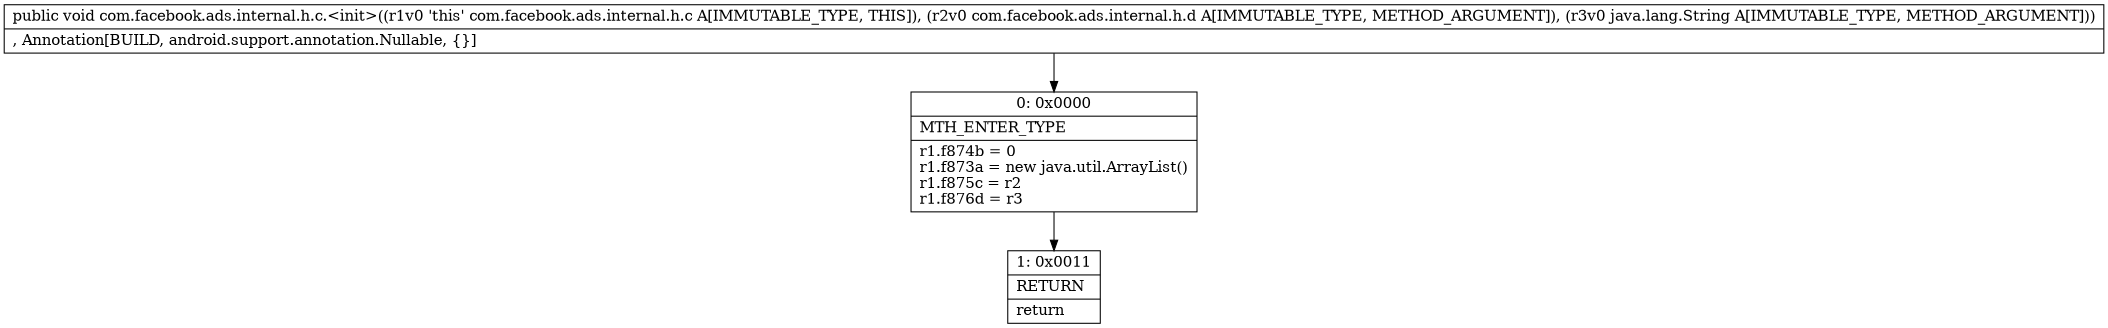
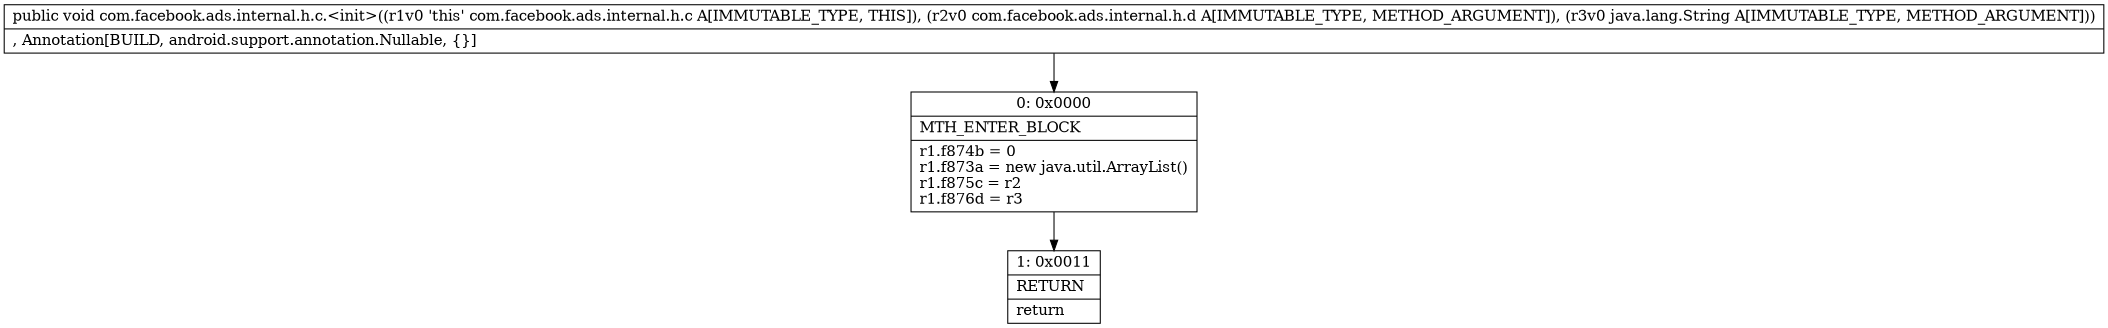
(993, 128) -> (1000, 128)
